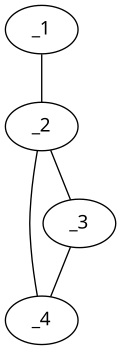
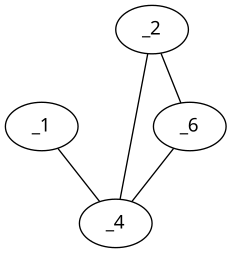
(42, 78) -> (79, 175)
(79, 223) -> (190, 127)
